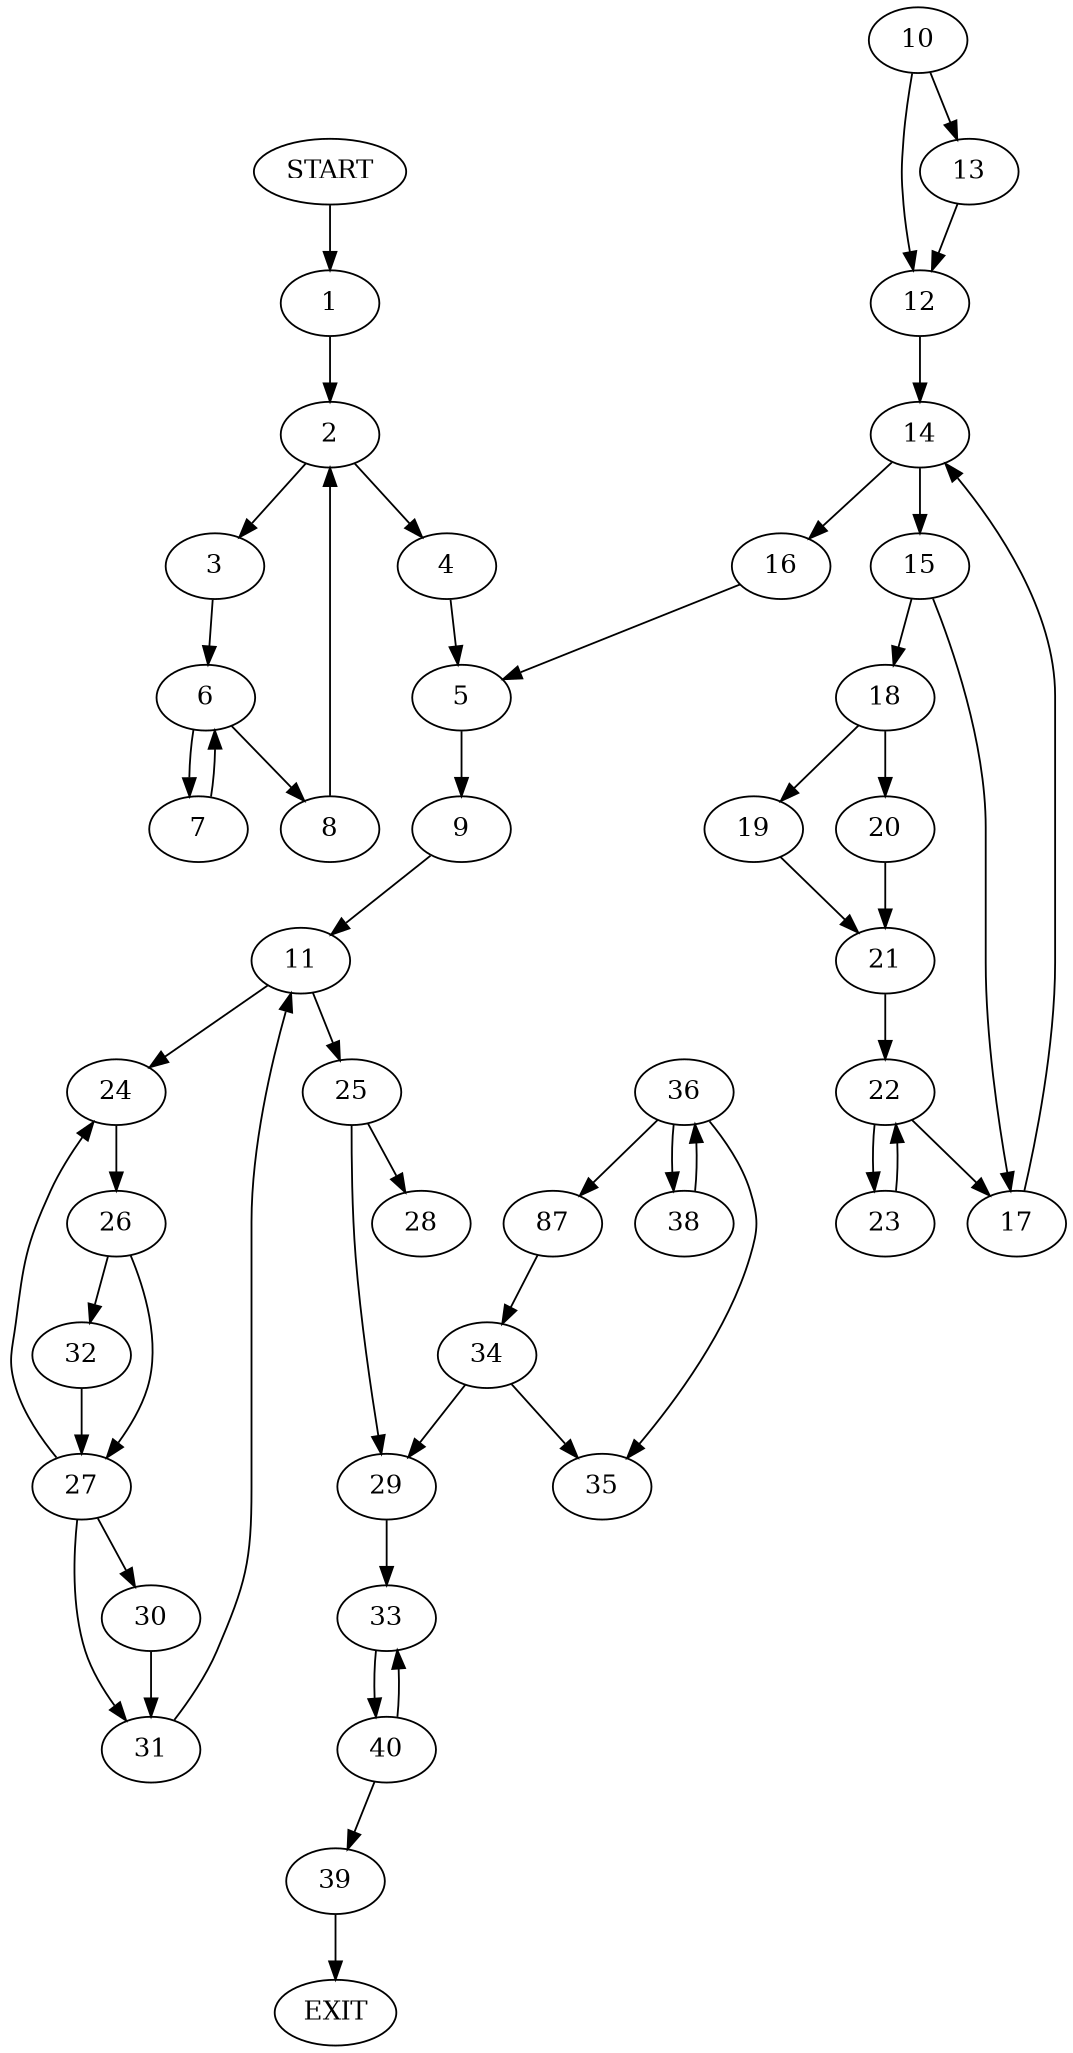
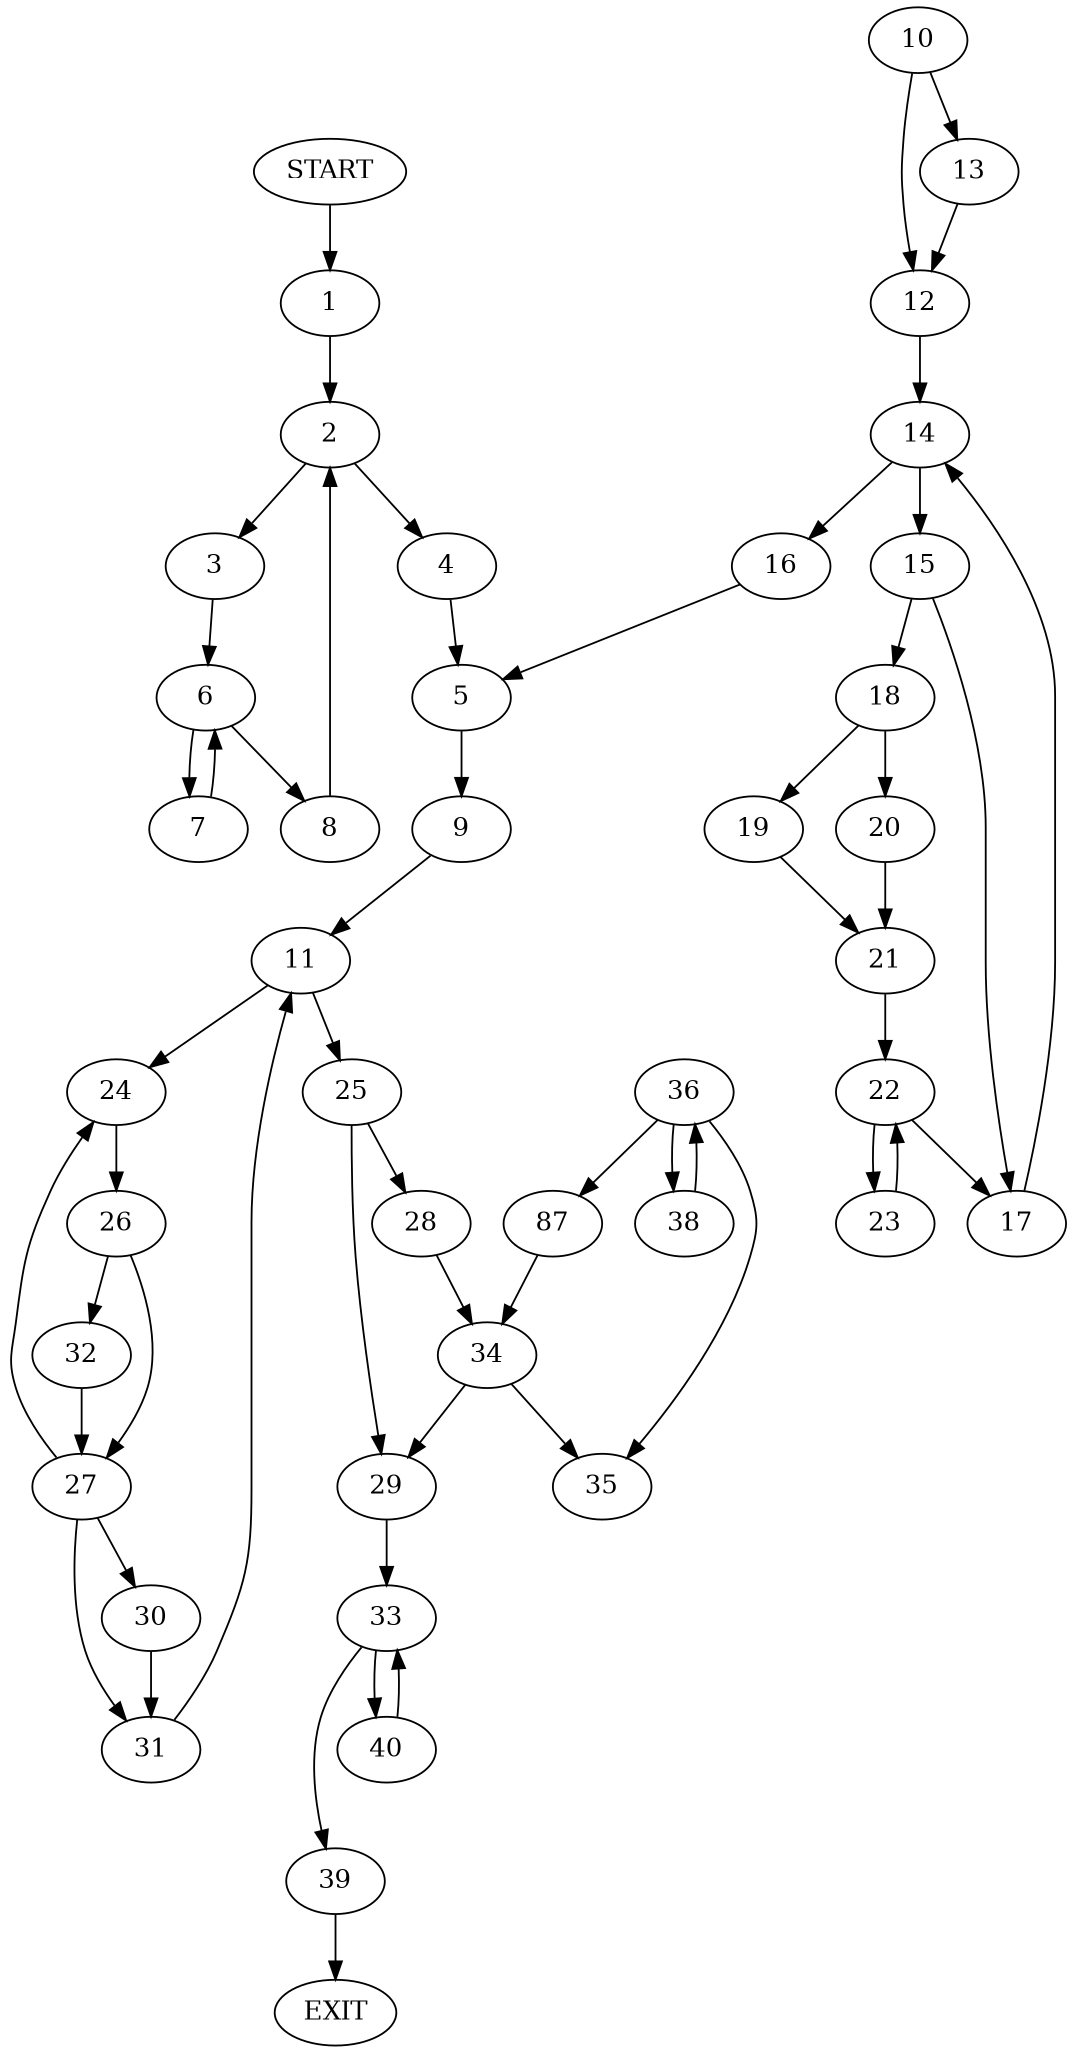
none -> (450, 1281)
(365, 1807) -> (317, 1733)
